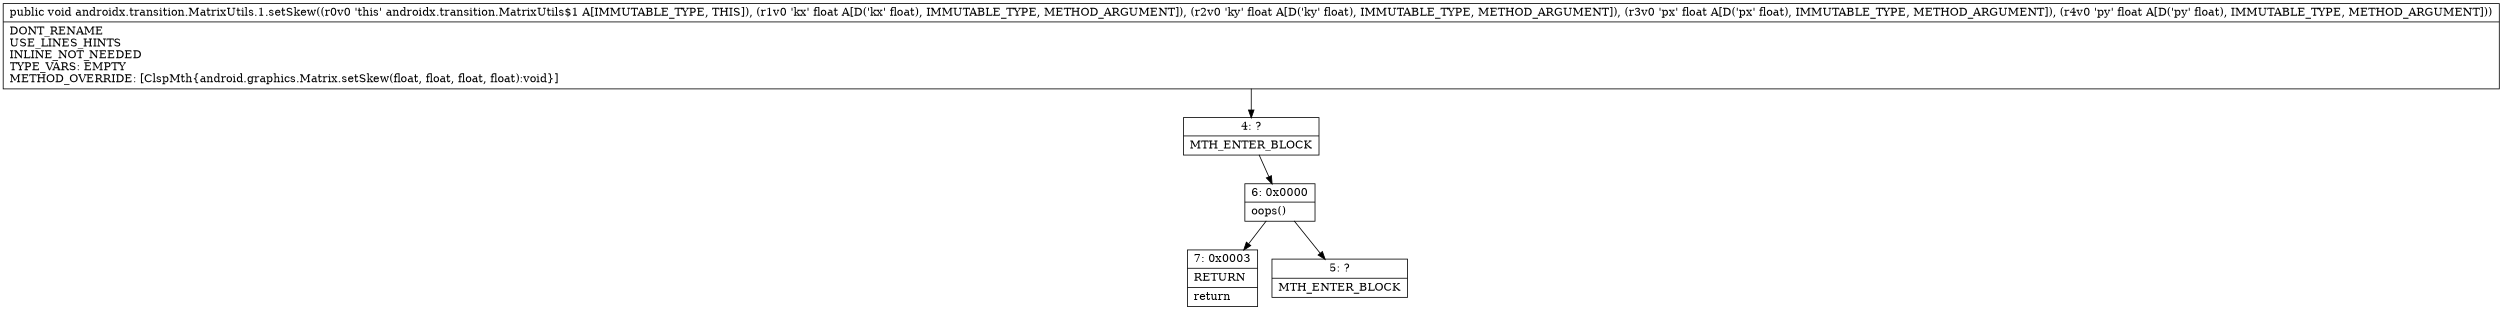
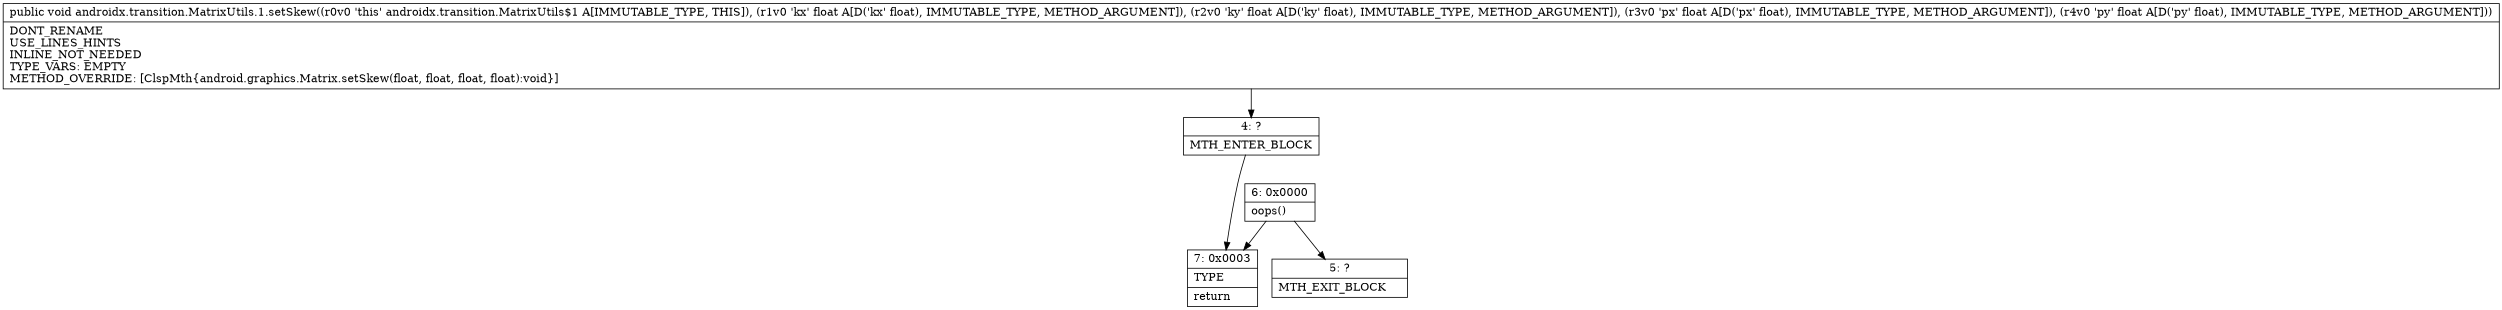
(1264, 166) -> (1235, 198)
(1220, 277) -> (1209, 277)
(1340, 287) -> (1333, 287)
